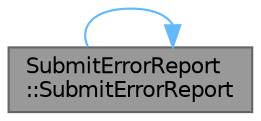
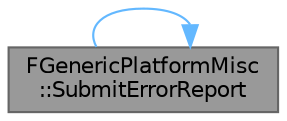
(130, 80) -> (143, 80)
